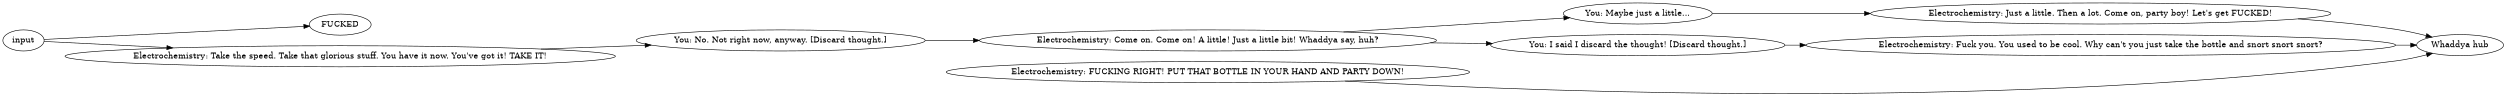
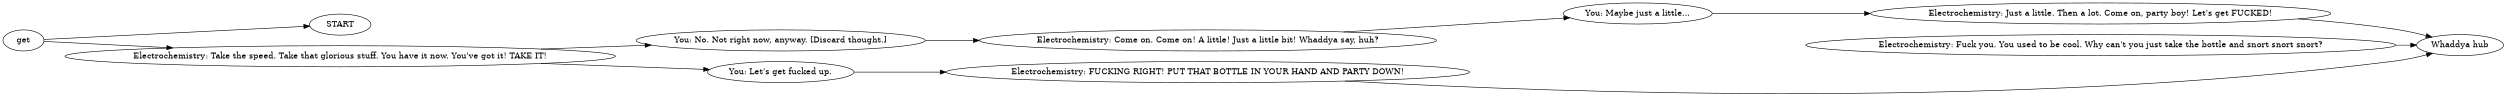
(340, 25) -> (340, 25)
(24, 40) -> (24, 40)
(1638, 45) -> none
none -> (781, 72)
